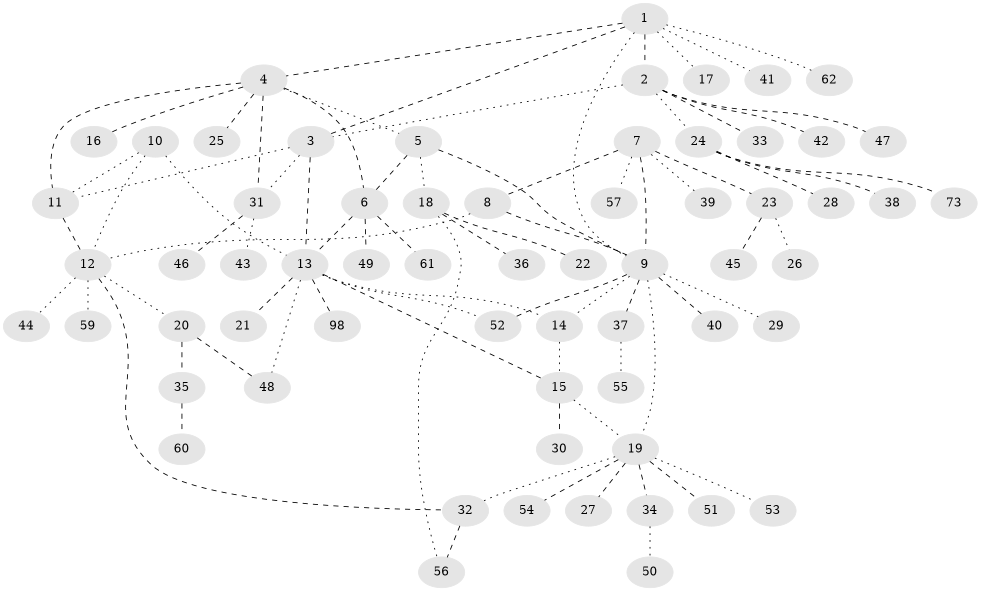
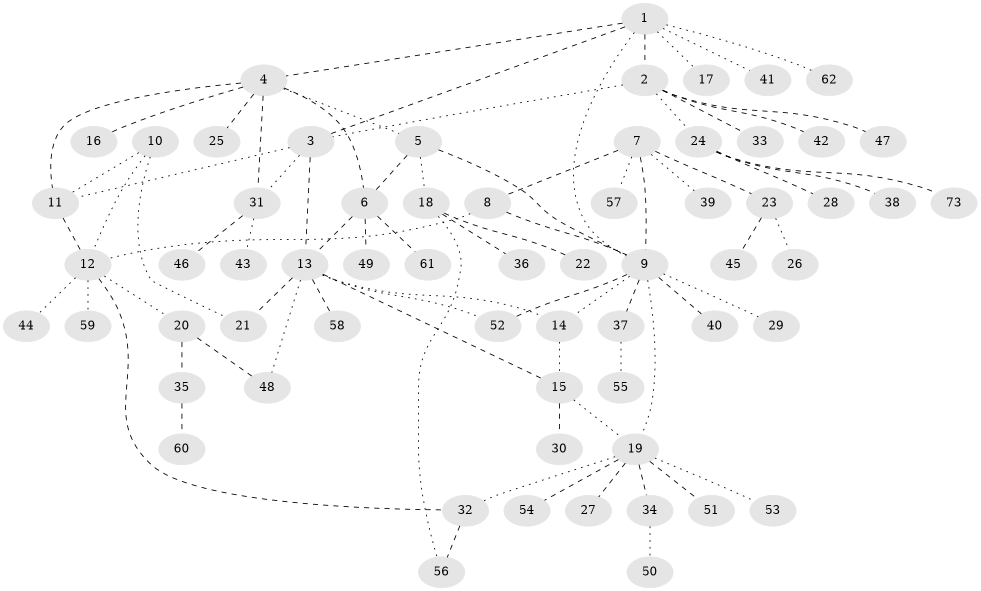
(220, 213) -> (143, 260)
(337, 326) -> (337, 326)
